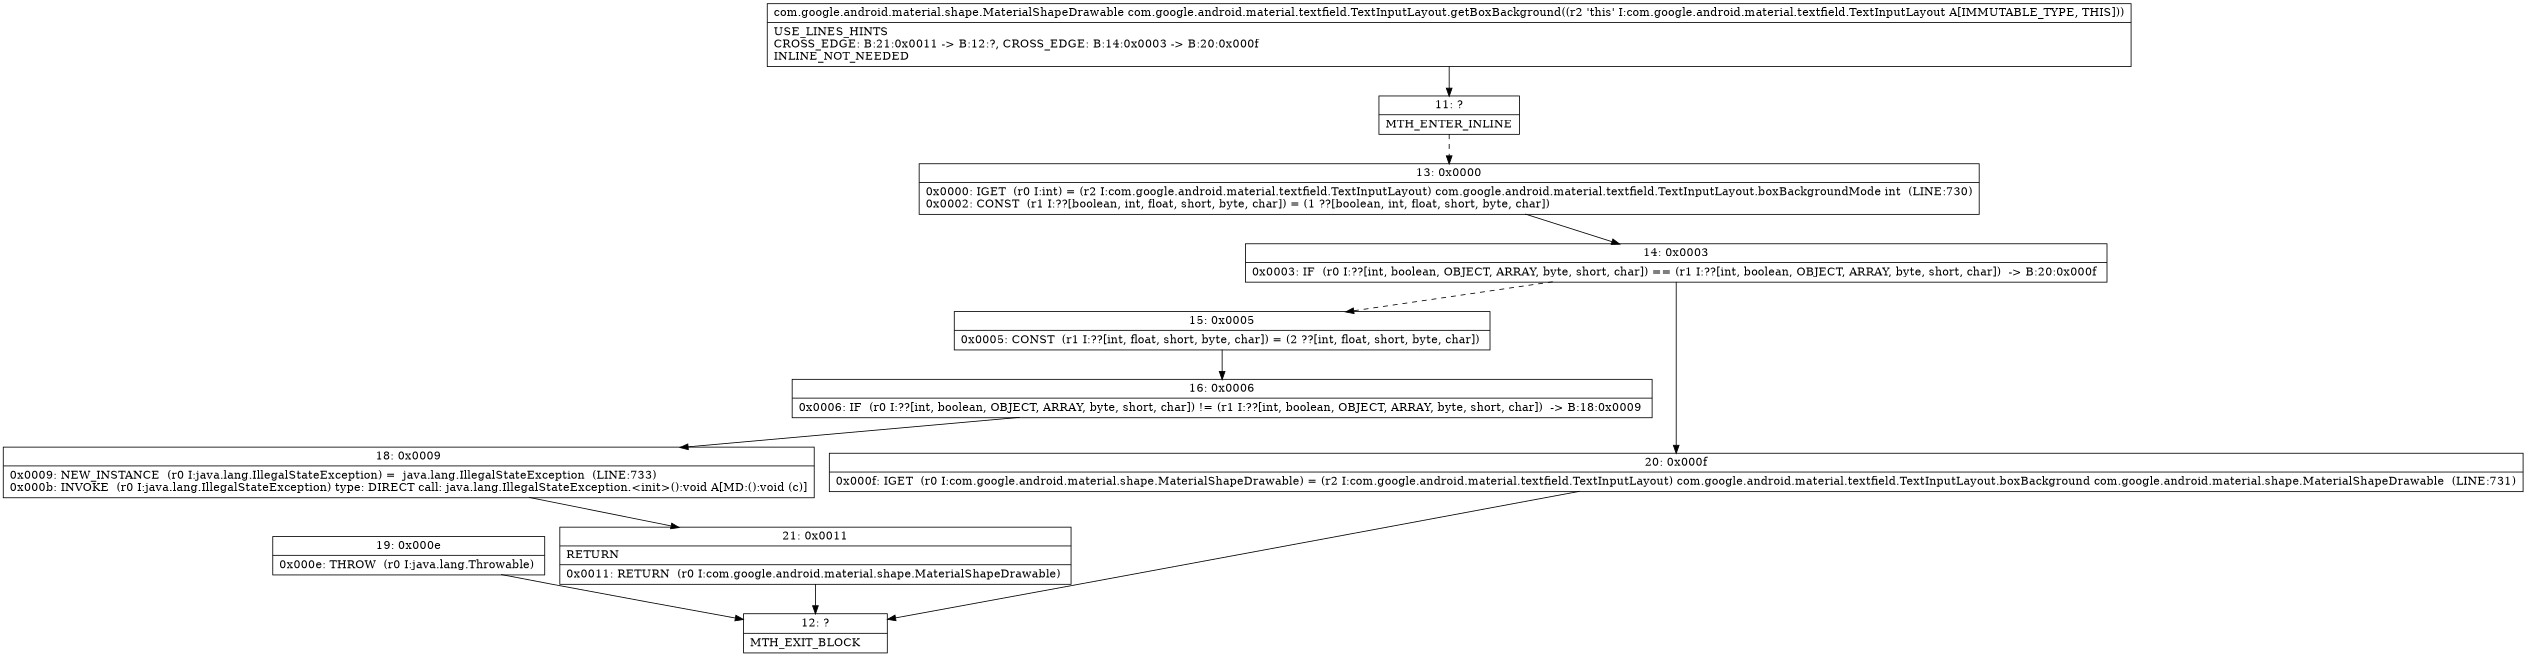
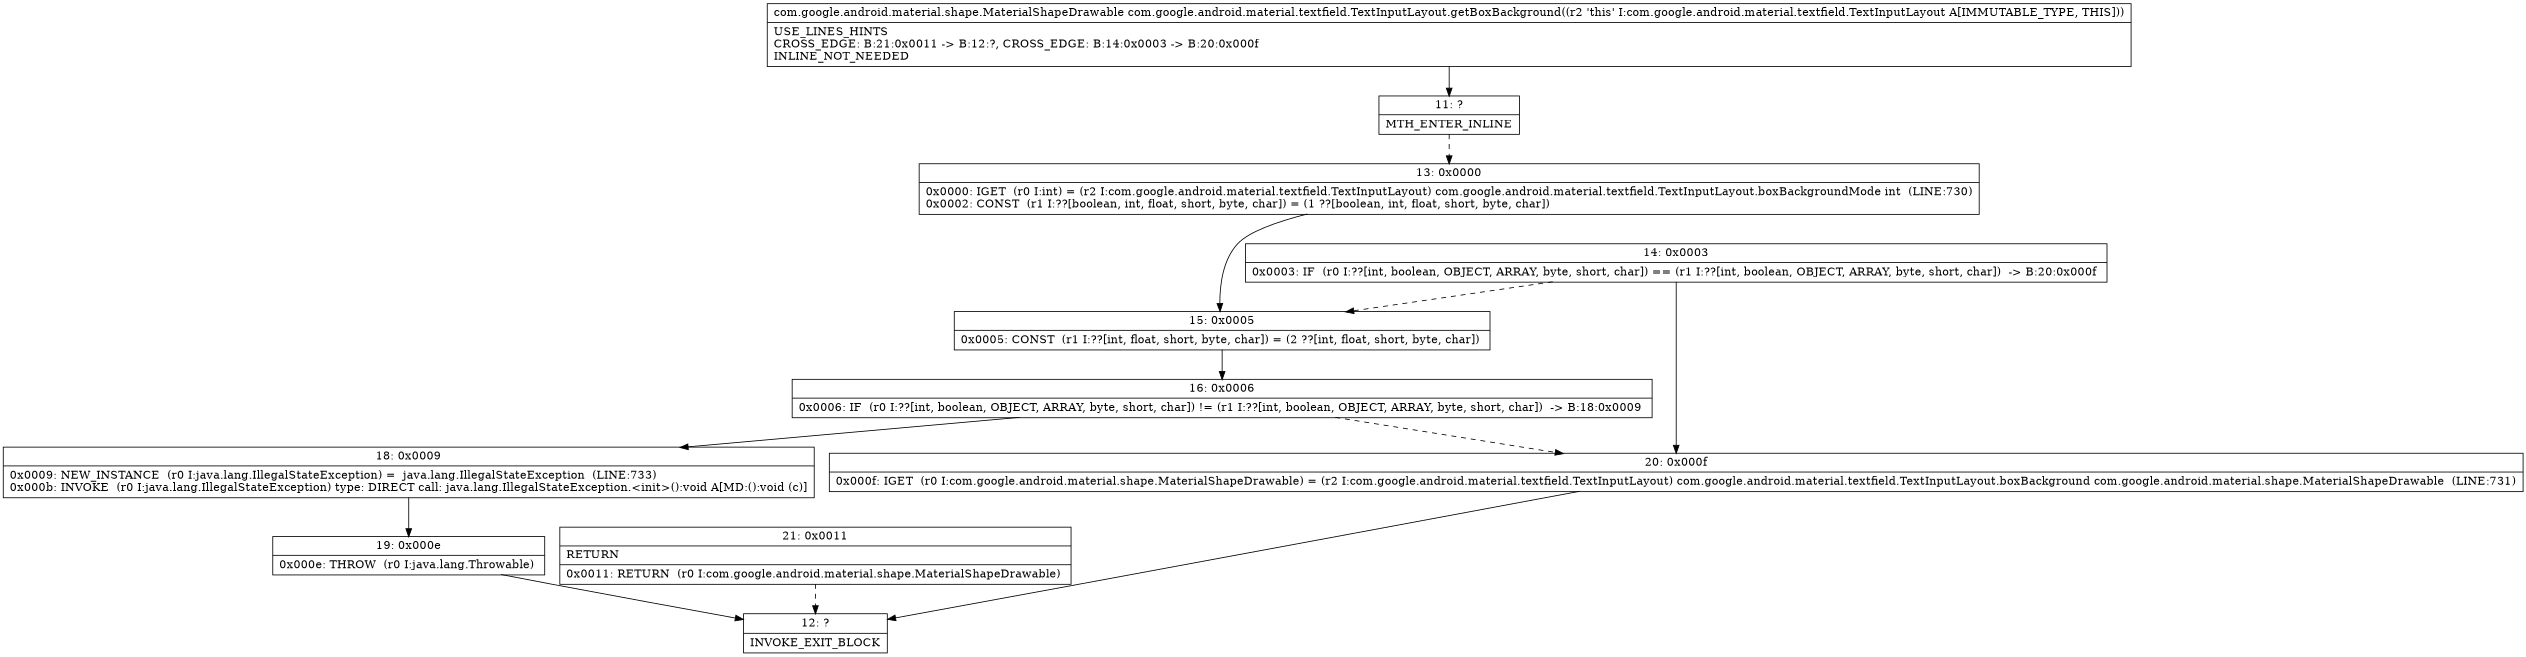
(1569, 228) -> (1242, 239)
none -> (1445, 435)
(600, 512) -> (409, 513)
(815, 595) -> (815, 595)
(806, 643) -> (815, 643)
